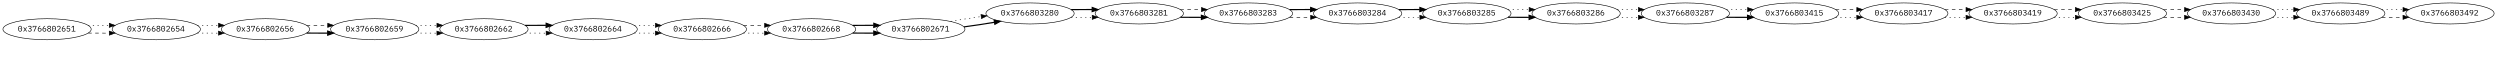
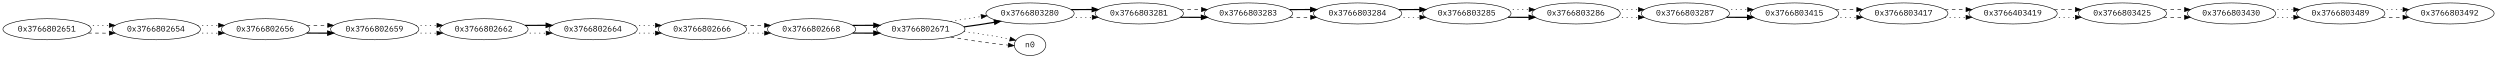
(2013, 13) -> (2013, 13)
none -> (1030, 45)
